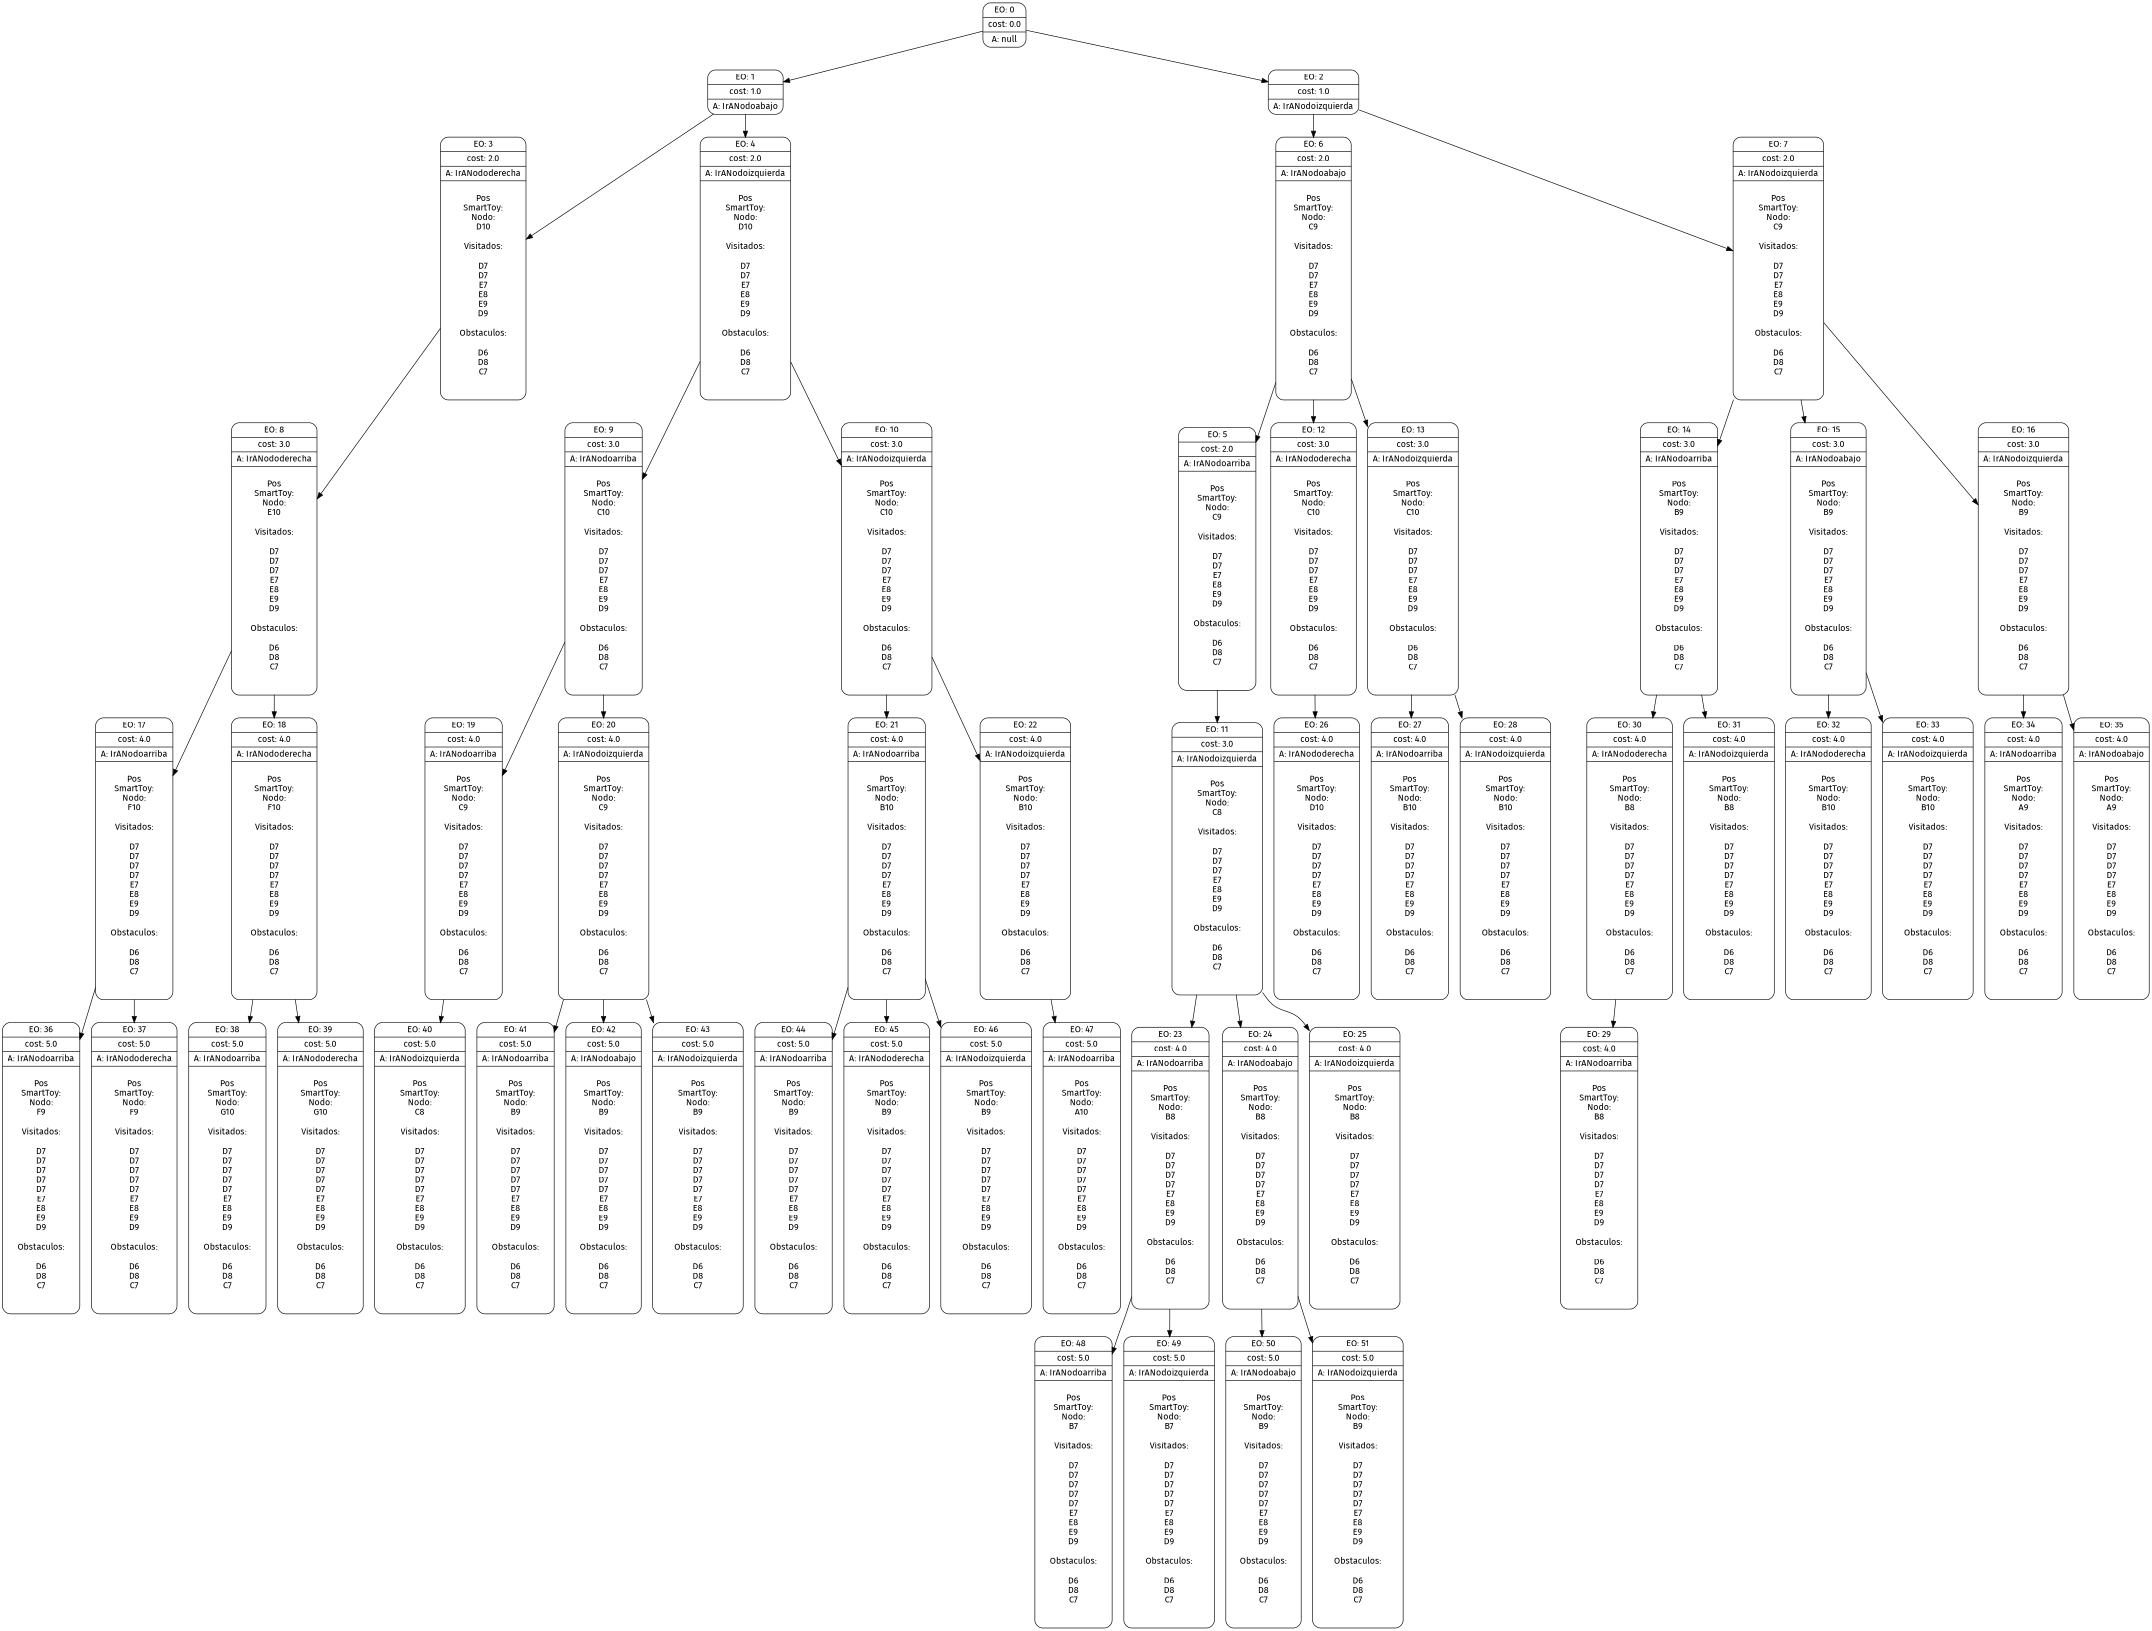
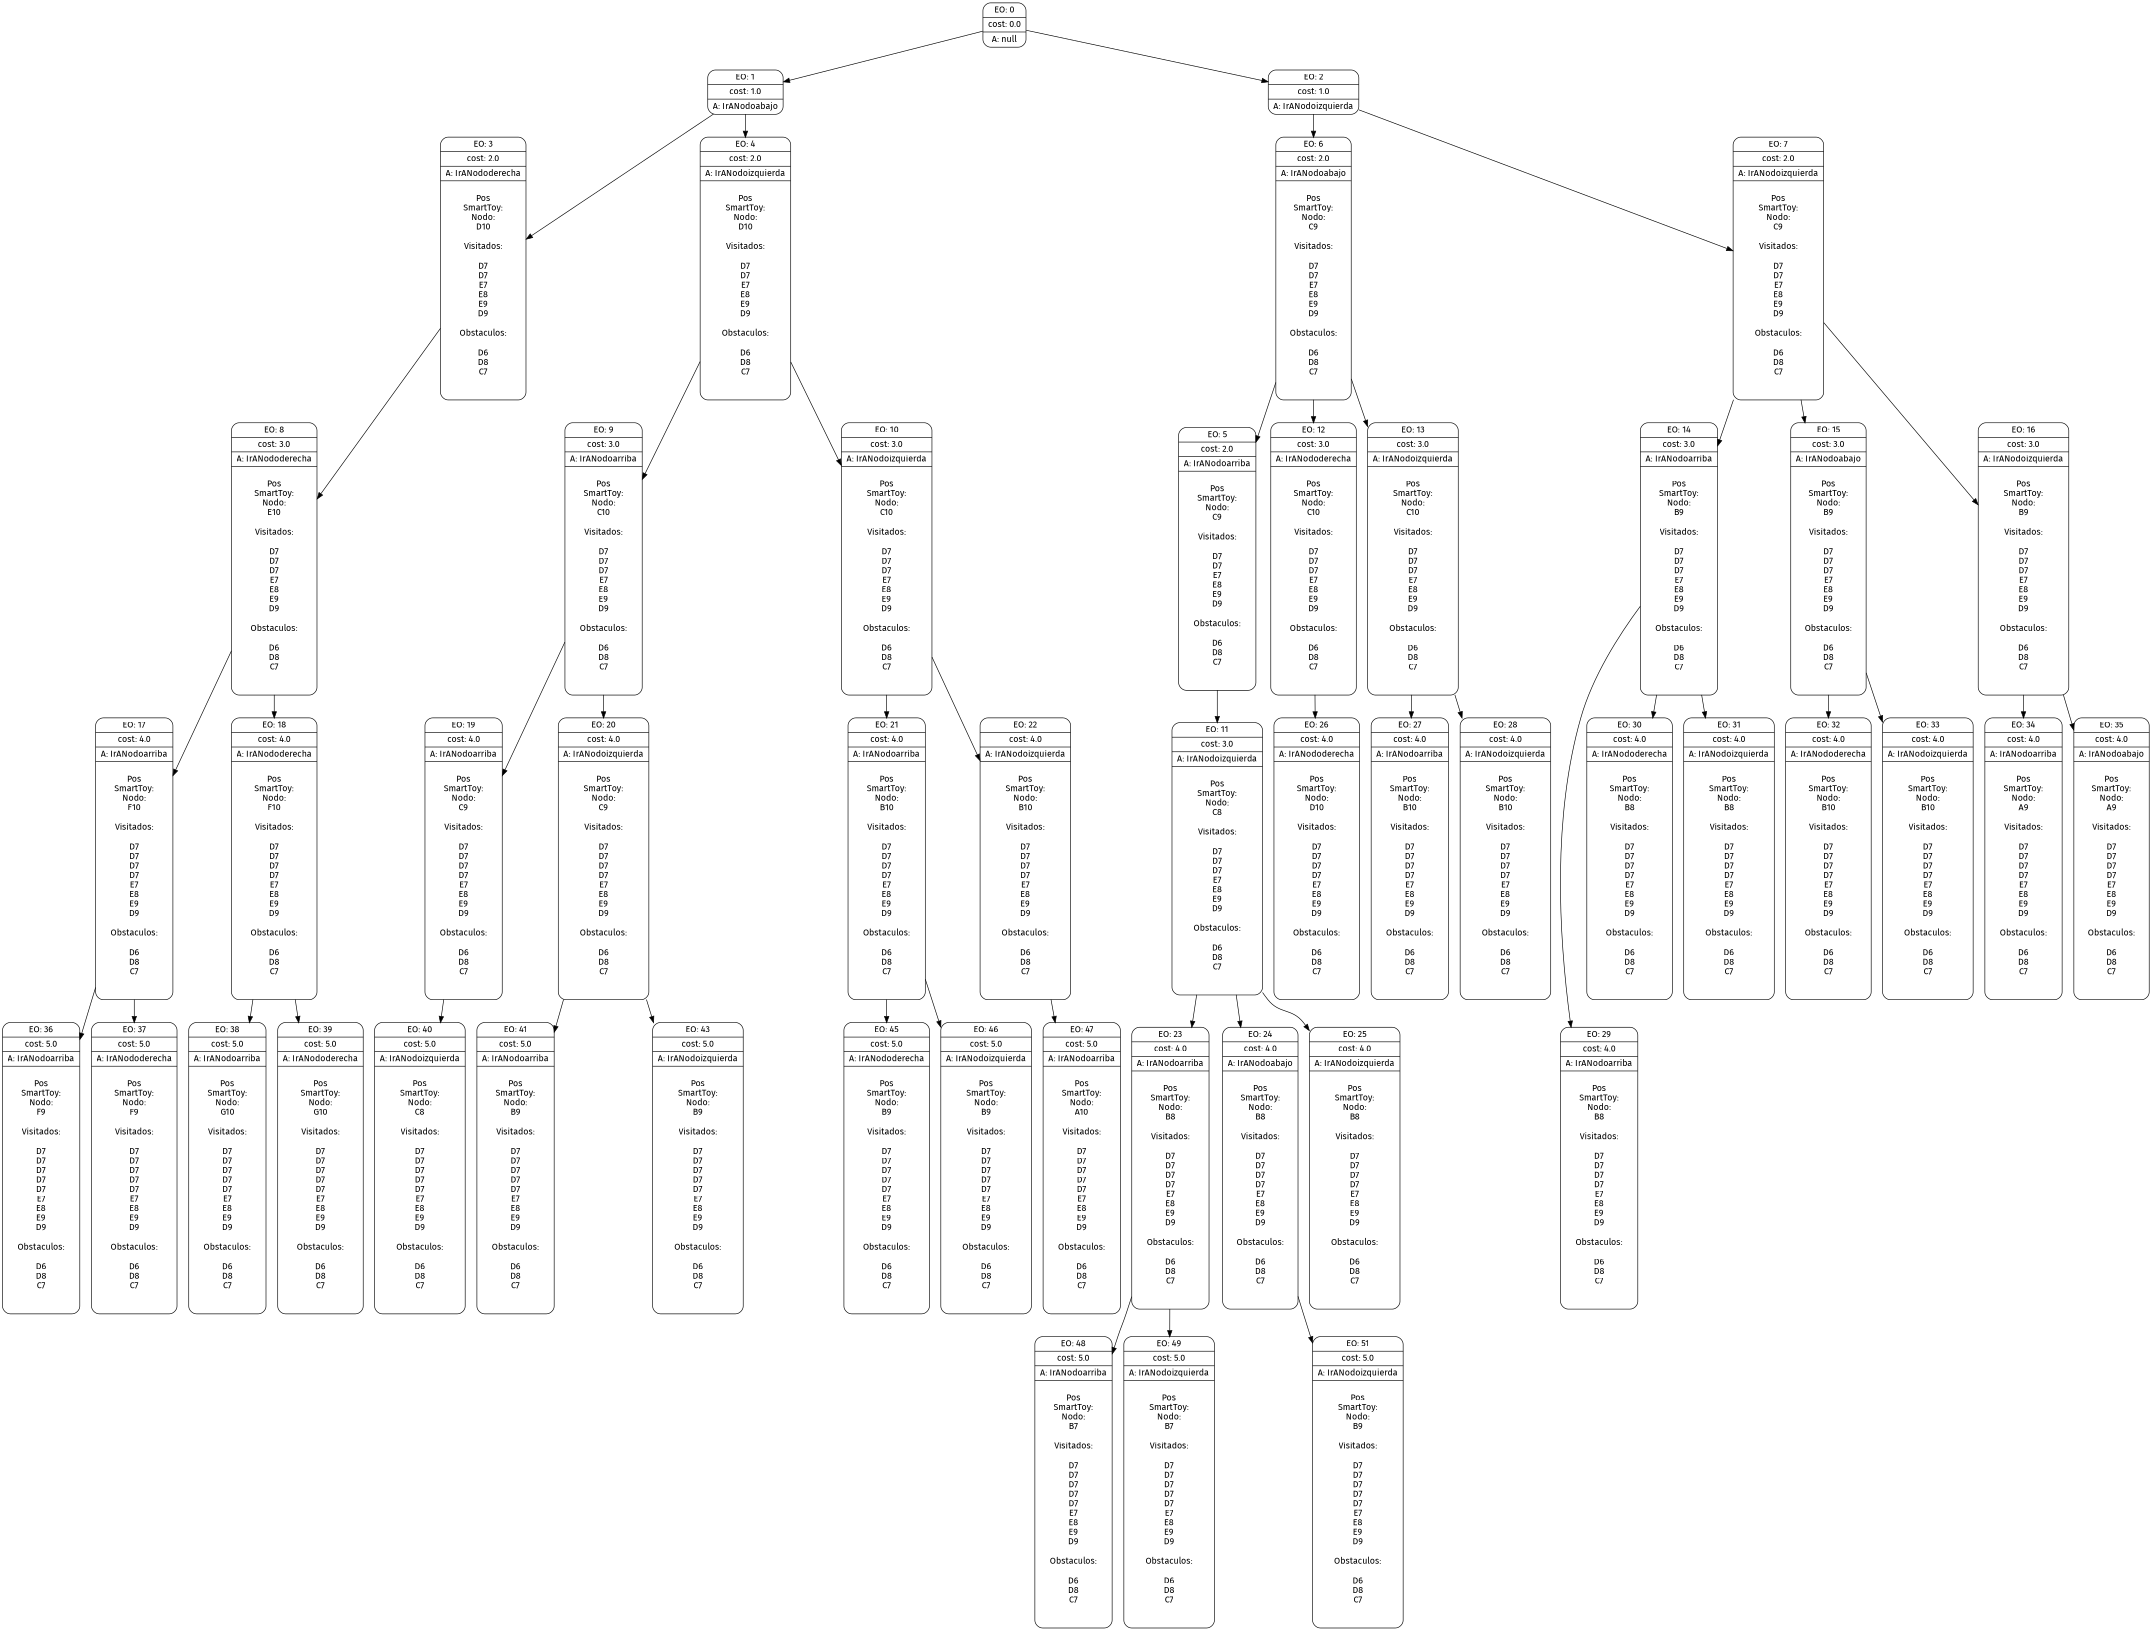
(1615, 1010) -> (1565, 805)
(604, 1168) -> none
(794, 1168) -> none
(1264, 1482) -> none
